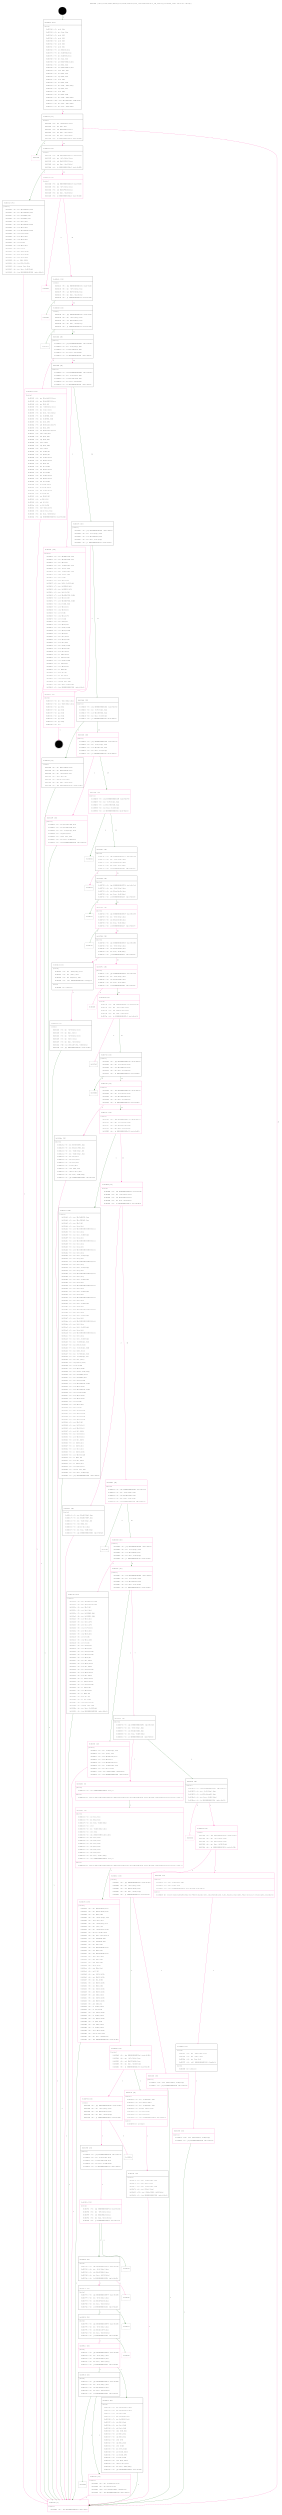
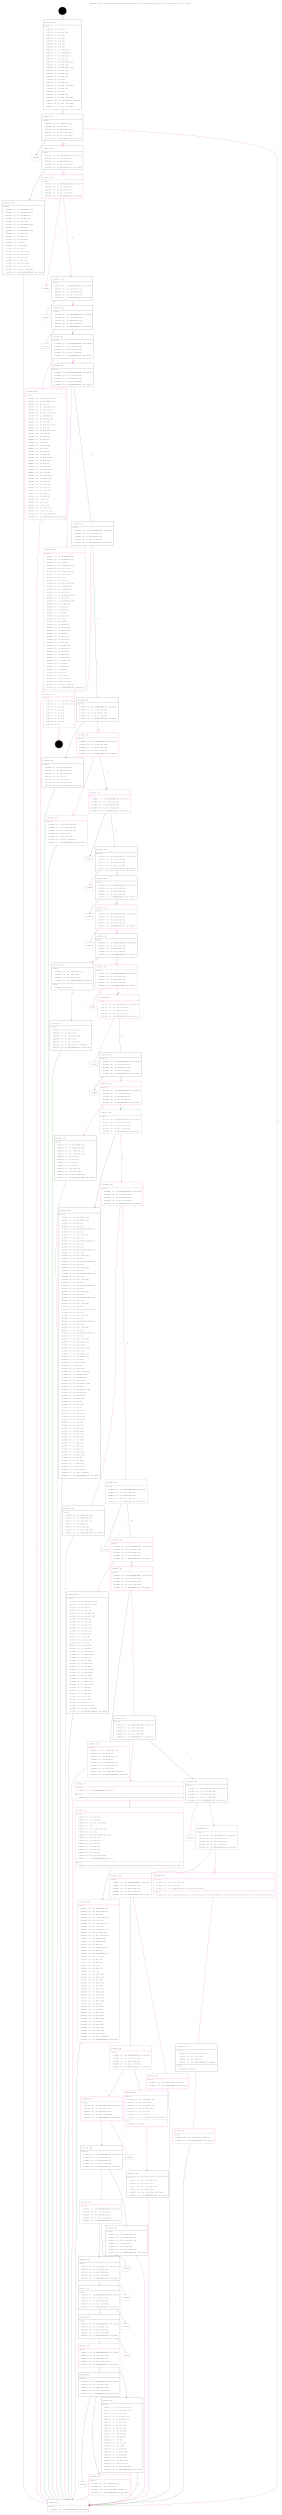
none -> (126, 2240)
